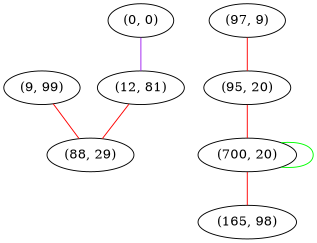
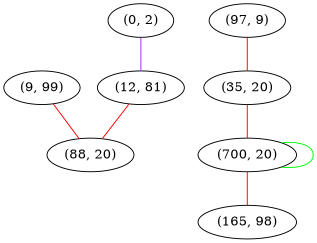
(141, 21) -> (141, 21)
(247, 88) -> (247, 88)
(90, 155) -> (90, 155)
